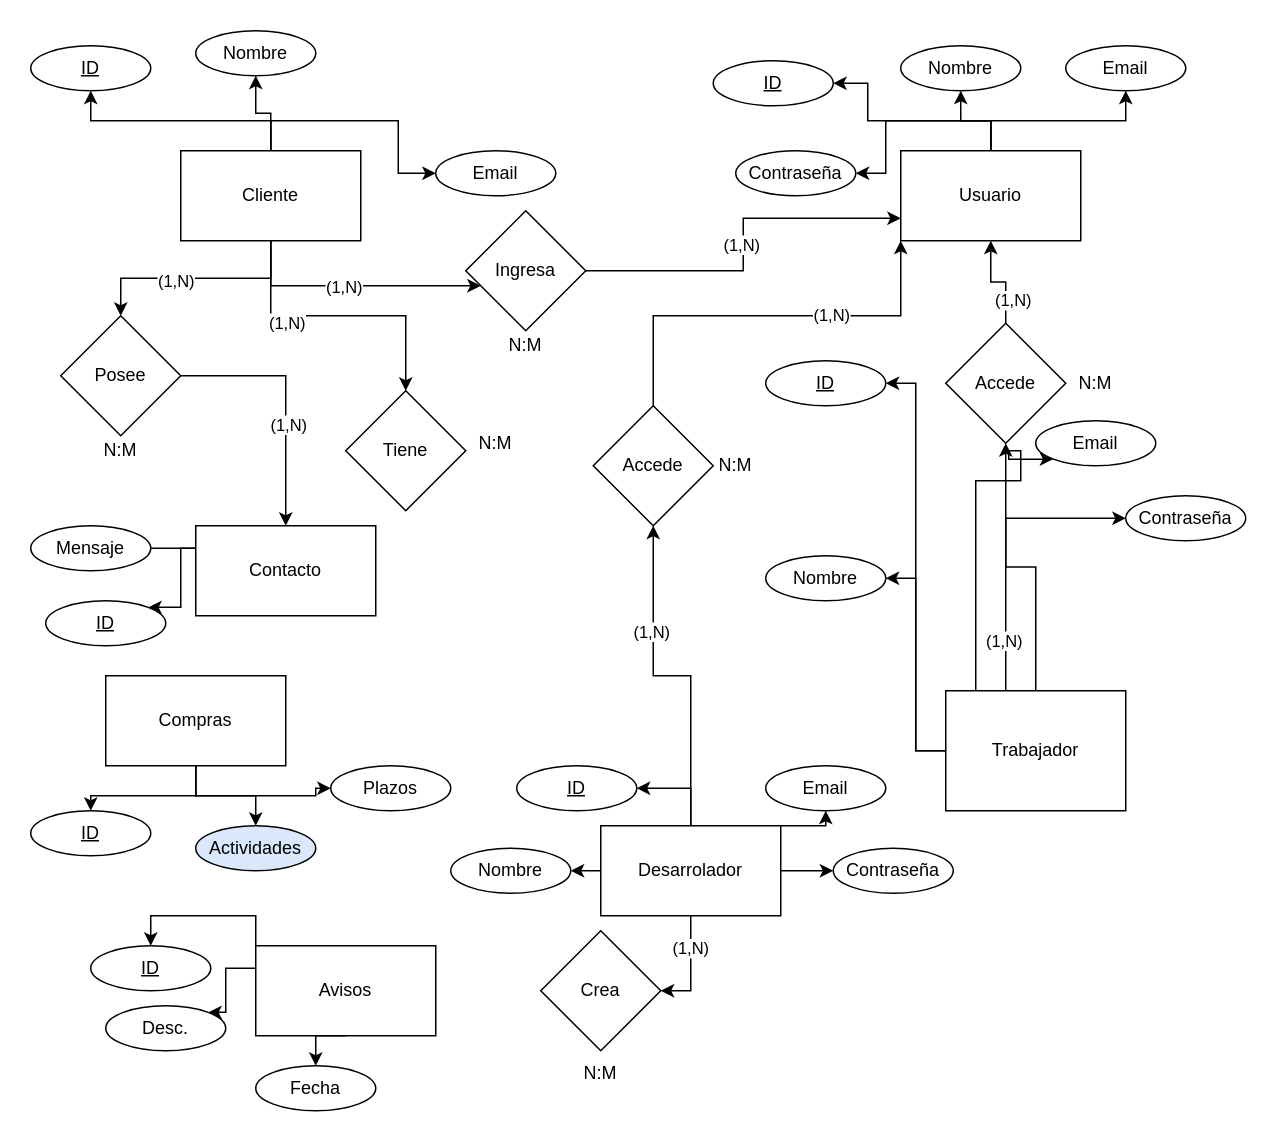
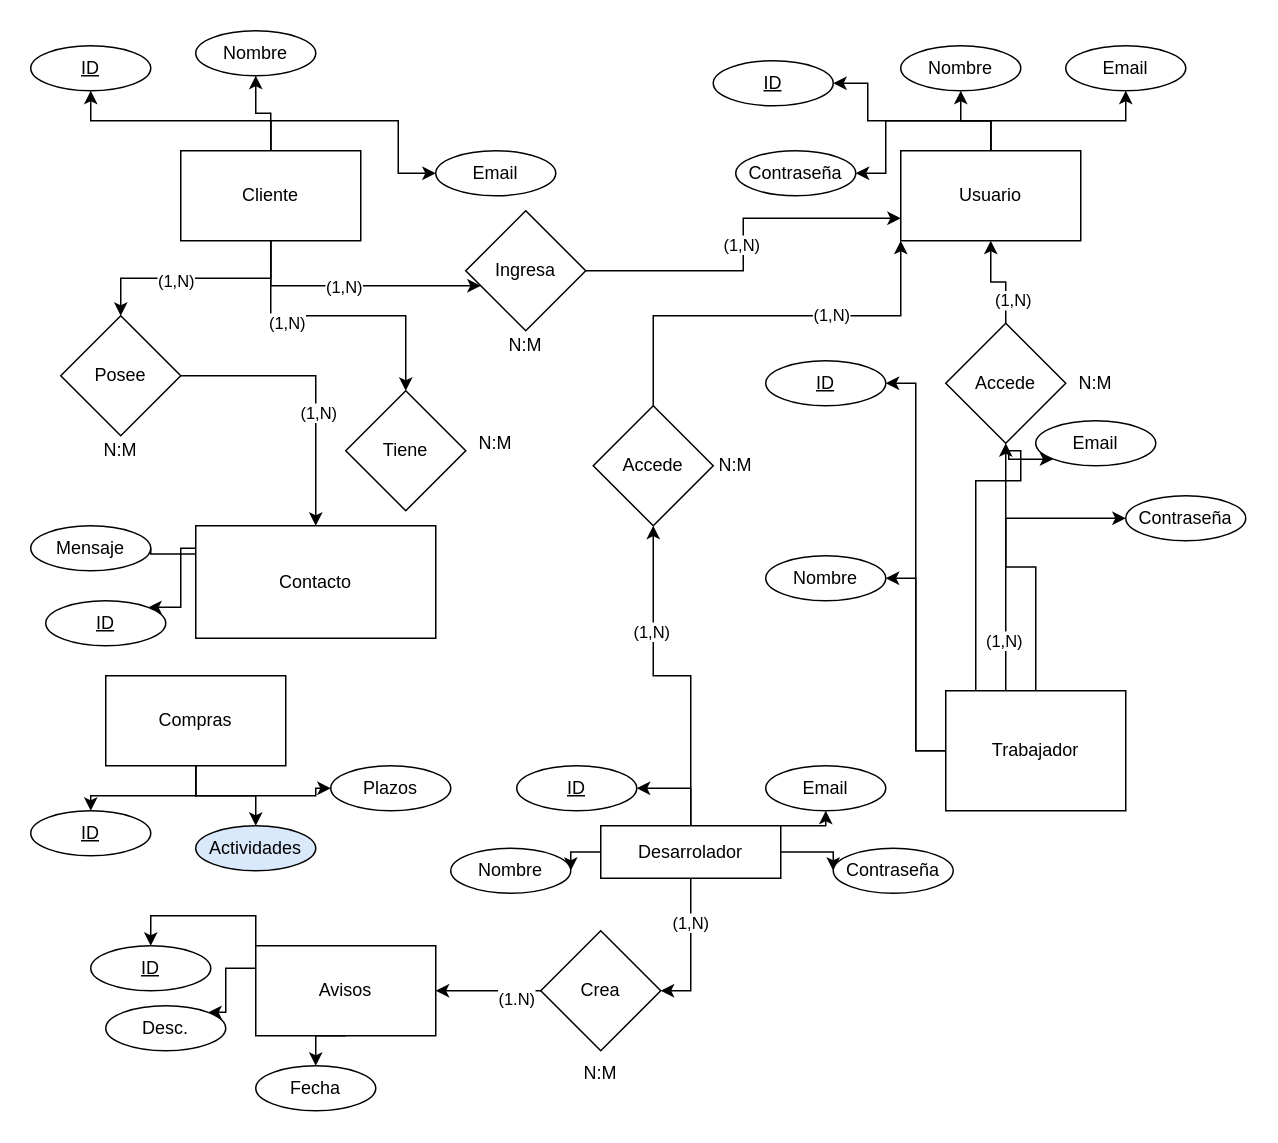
(286, 571) -> (316, 582)
(691, 871) -> (691, 852)
none -> (494, 991)
